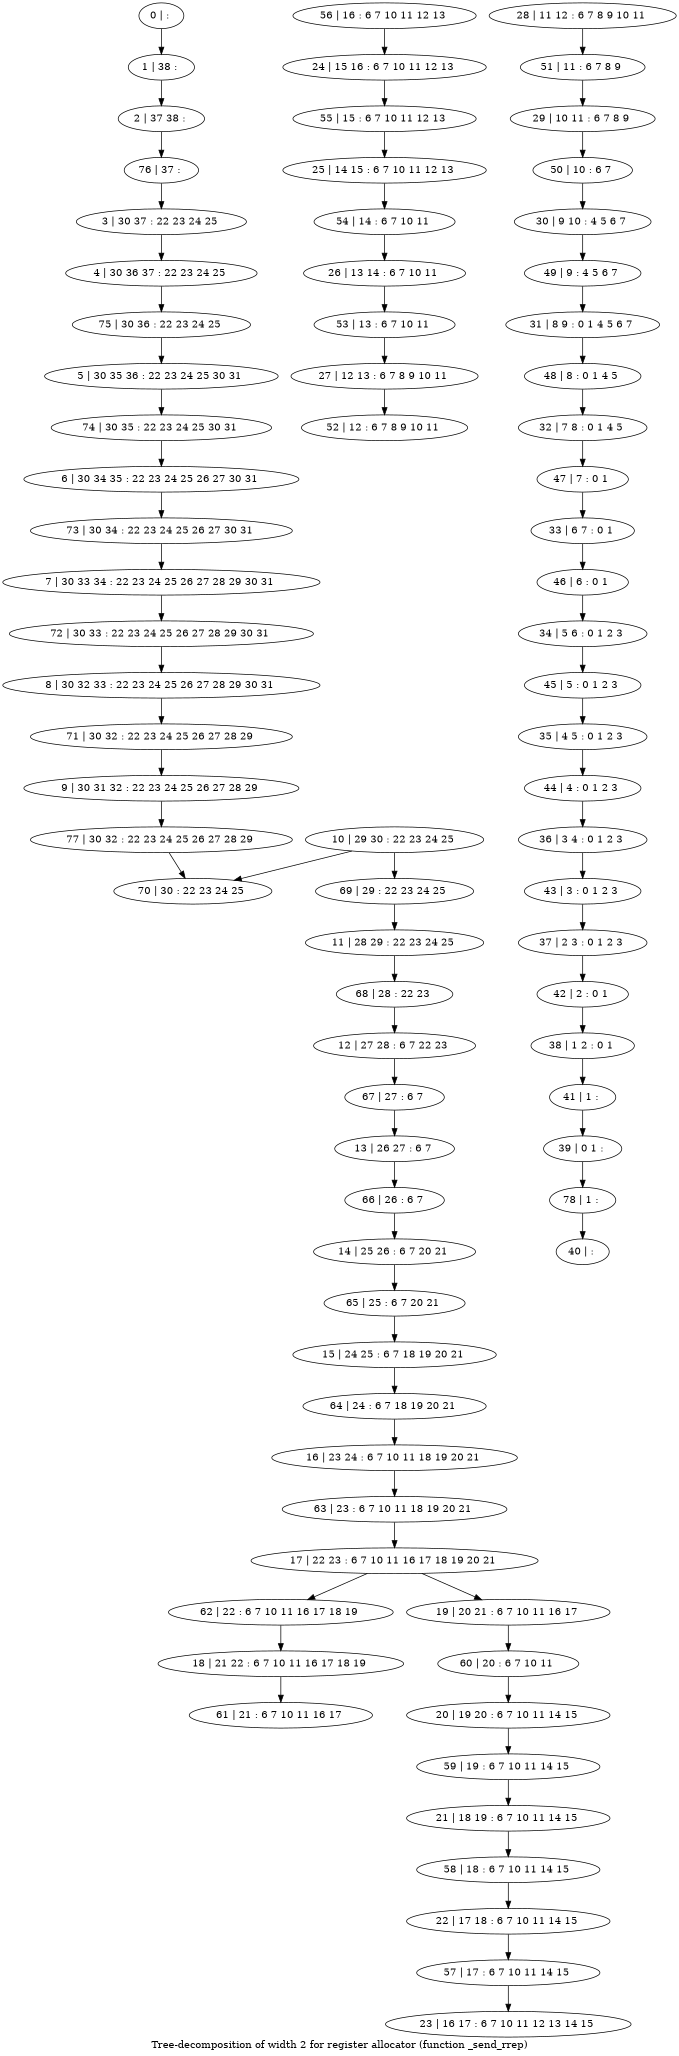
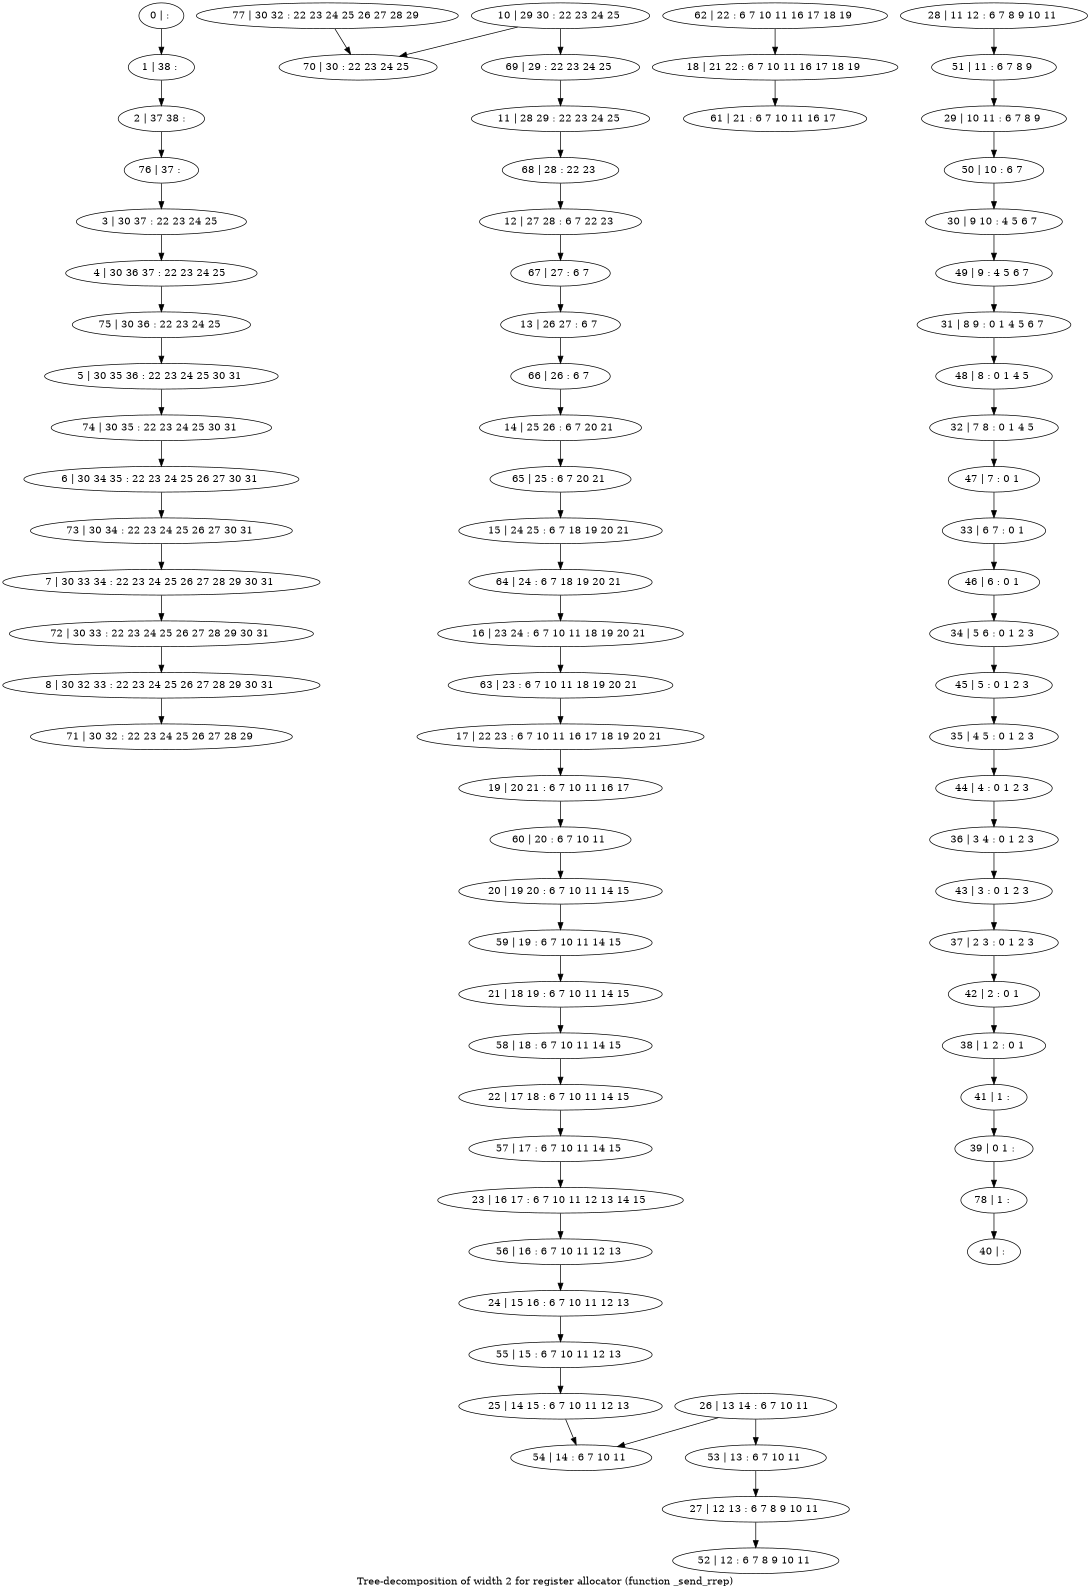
(385, 244) -> (671, 1431)
(161, 788) -> none
none -> (561, 1222)
(341, 1585) -> none
